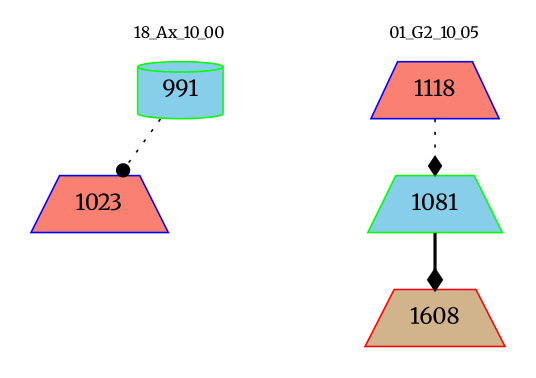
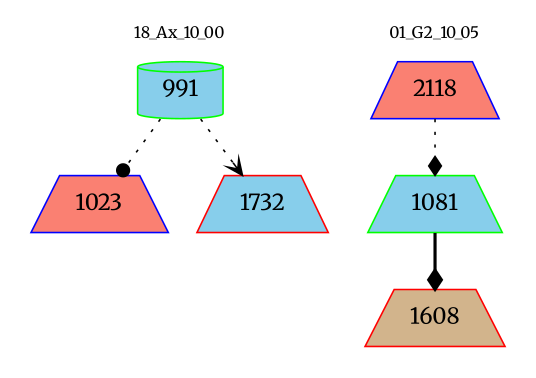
(435, 90) -> (435, 90)
none -> (263, 204)
